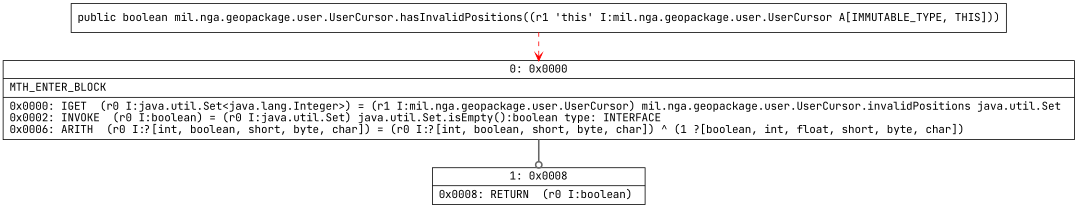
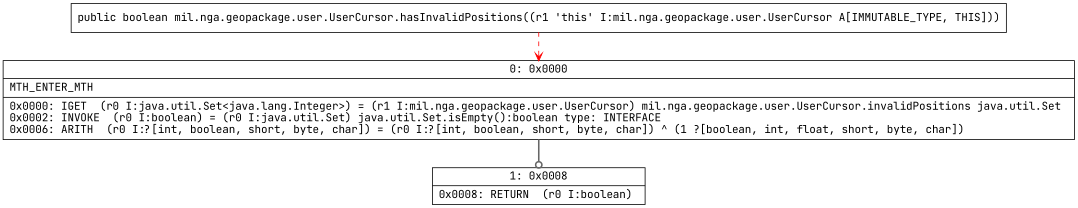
(58, 88) -> (52, 88)
